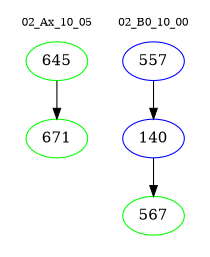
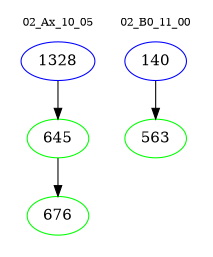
(154, 23) -> (156, 23)
none -> (58, 61)
(154, 61) -> none
(57, 138) -> (58, 216)
(154, 216) -> (156, 138)
